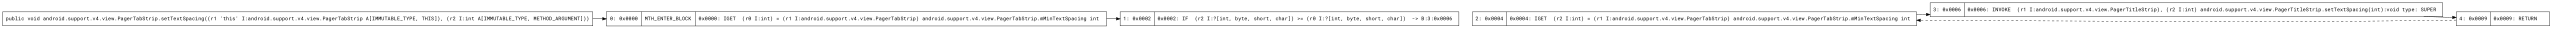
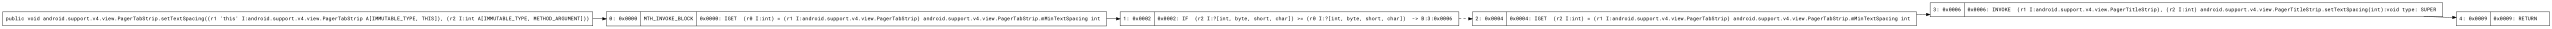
(668, 19) -> (669, 19)
(2188, 22) -> (1464, 19)
